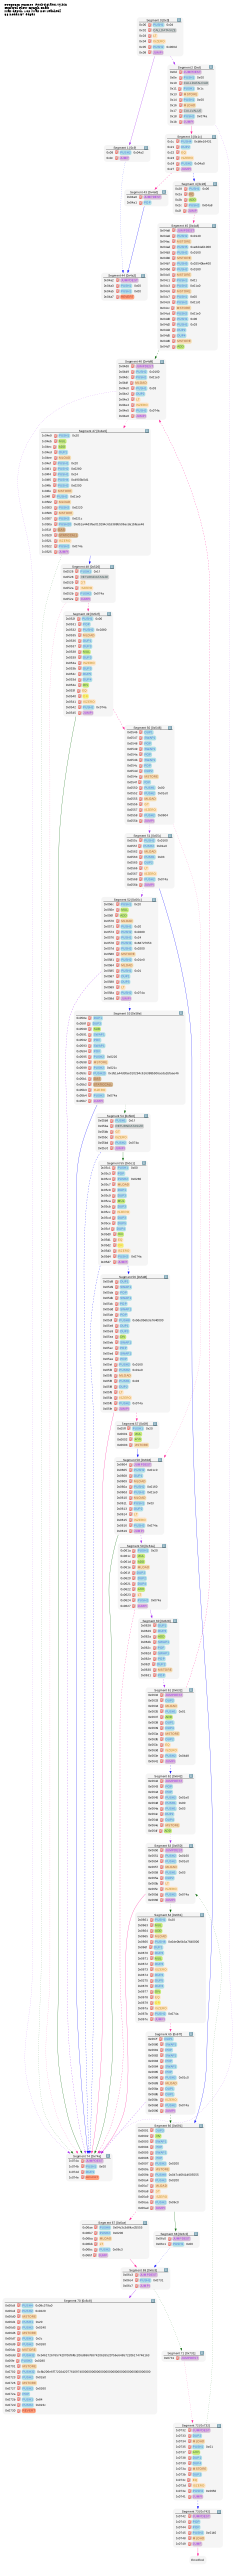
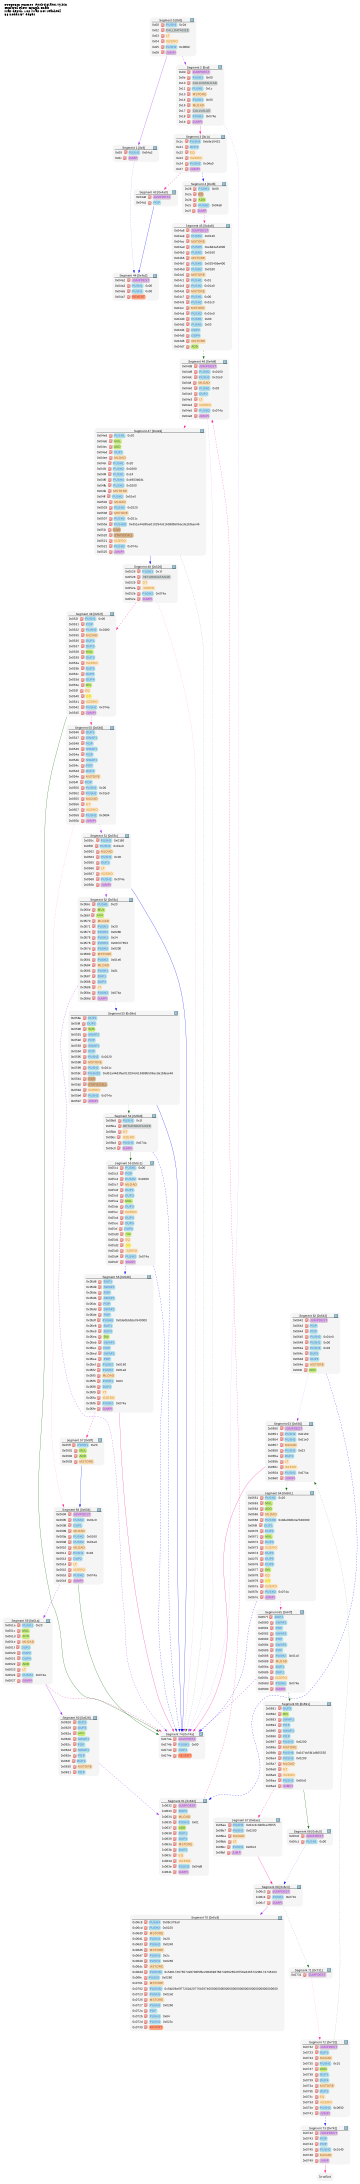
(196, 1504) -> (186, 1303)
none -> (242, 1672)
(170, 1768) -> (344, 1629)
